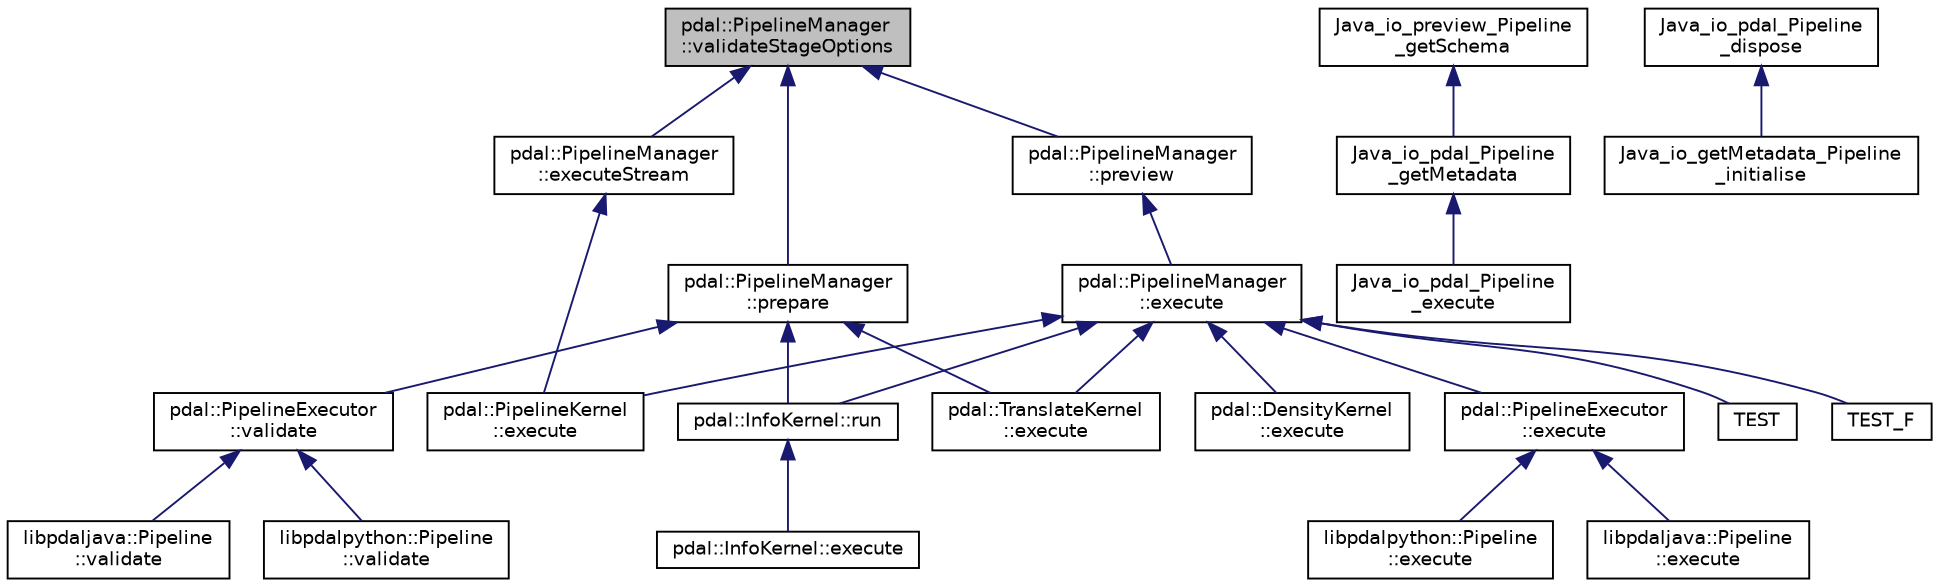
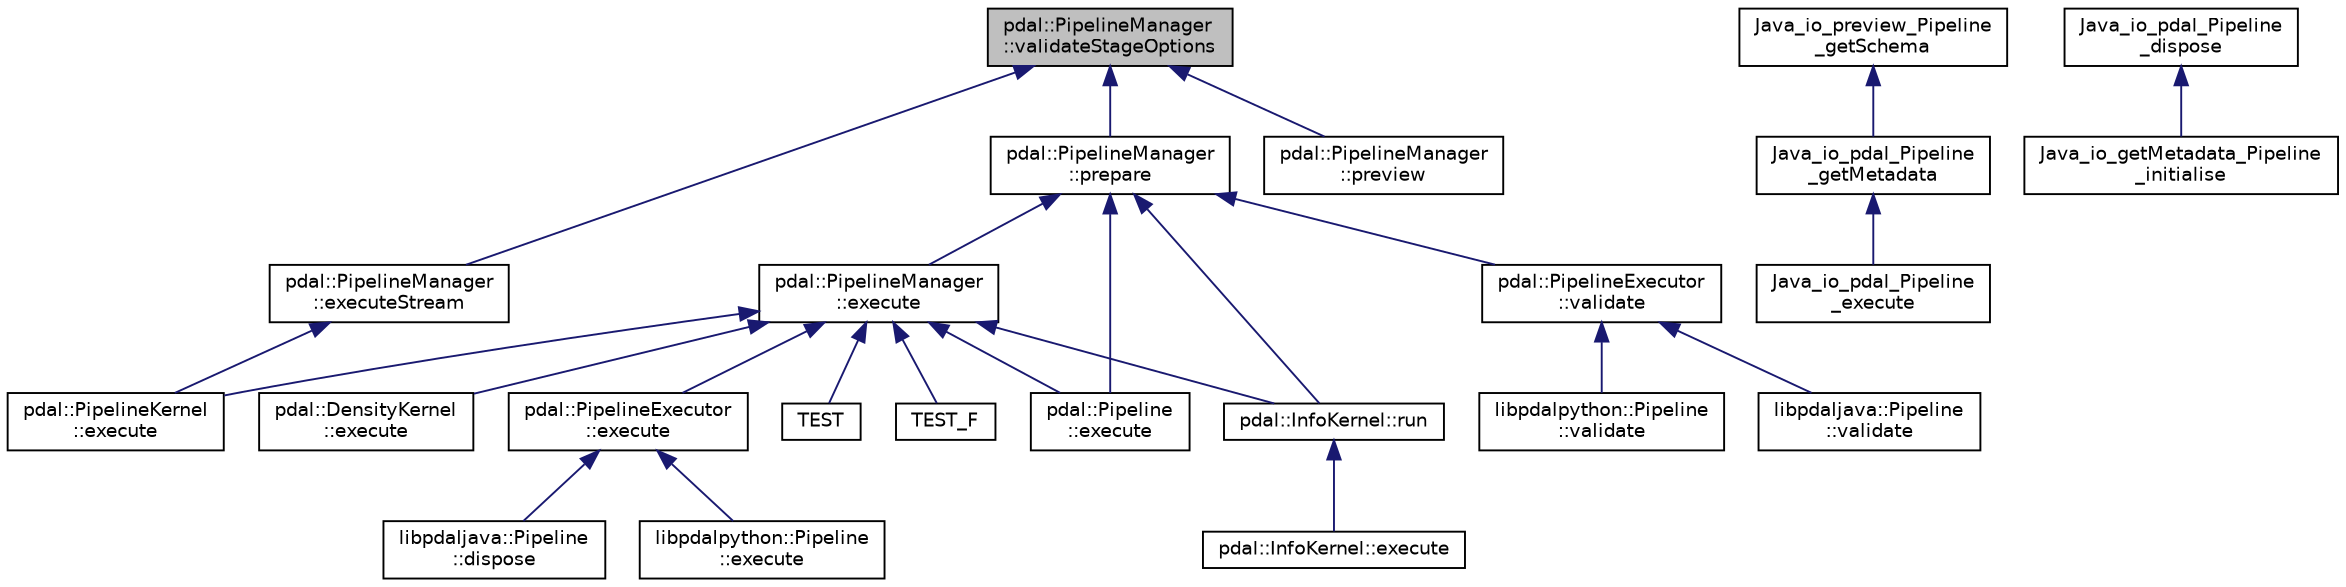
(1161, 239) -> (986, 234)
(1046, 422) -> (1110, 422)
(1698, 550) -> (494, 550)
